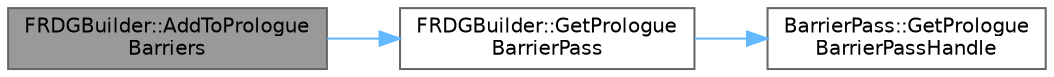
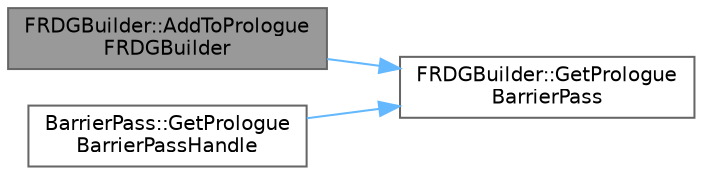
(168, 39) -> (168, 39)
(721, 39) -> (343, 114)
